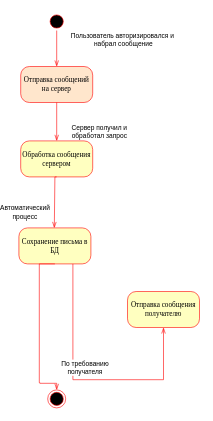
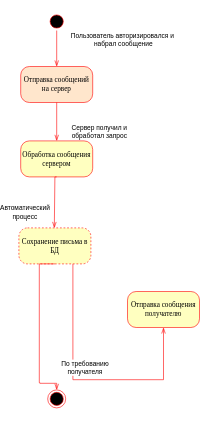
(55, 246) -> (55, 246)
